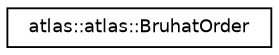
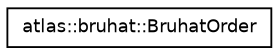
(139, 28) -> (139, 28)
